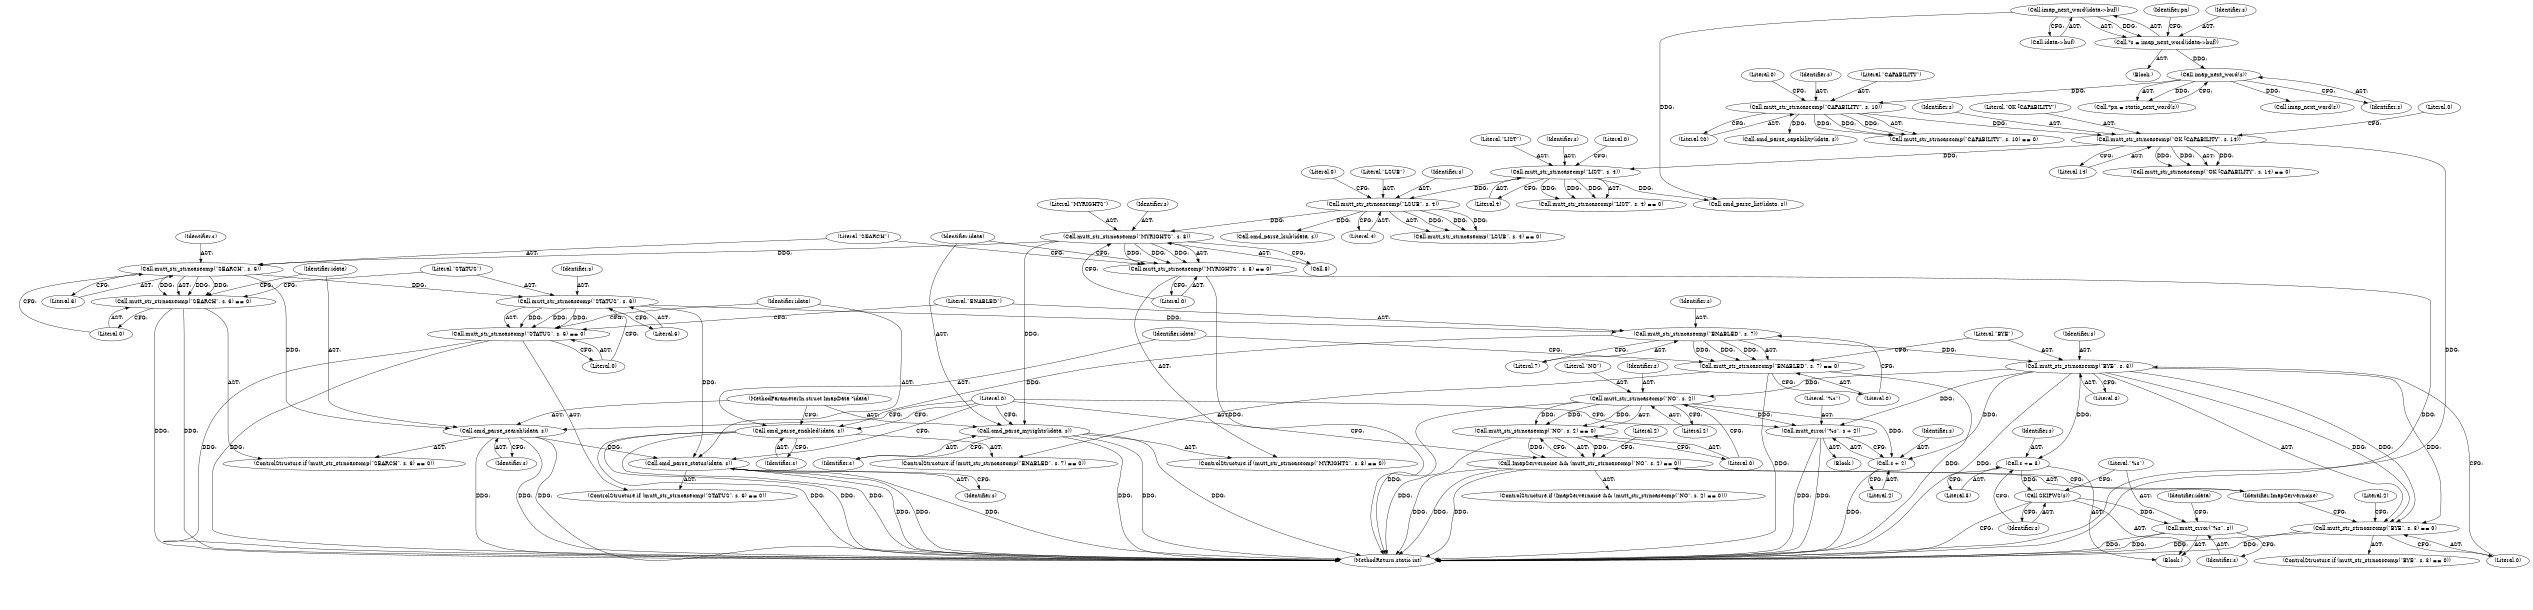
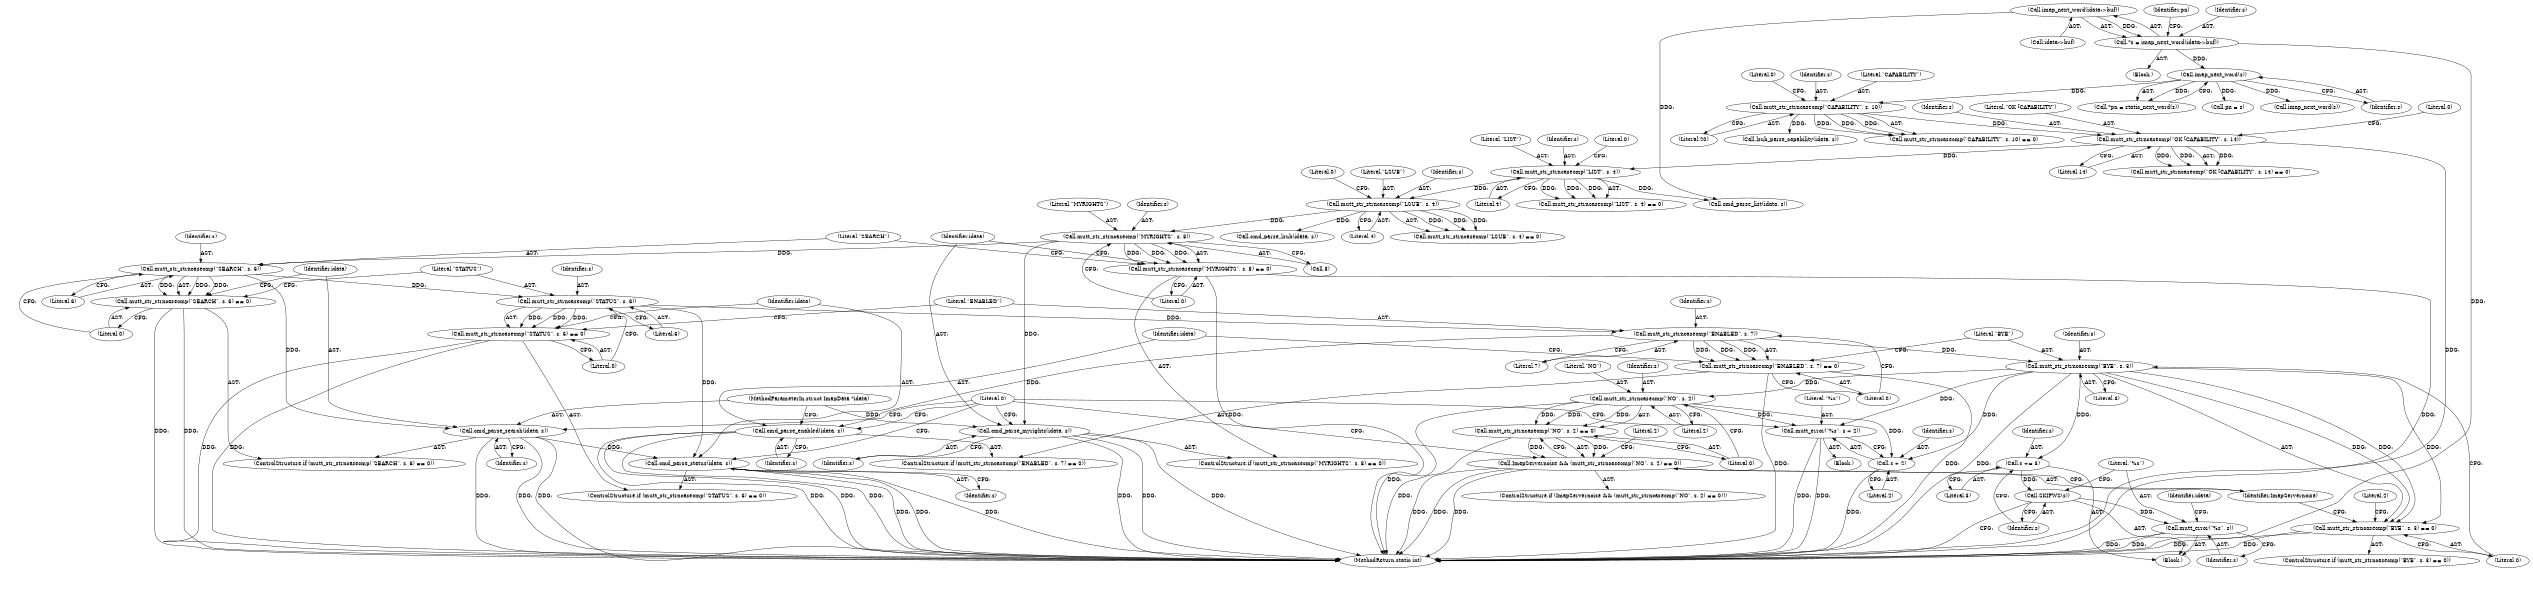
(2051, 23) -> none
none -> (2228, 108)
(1791, 140) -> (1791, 140)
(874, 415) -> (874, 415)
none -> (2263, 531)
